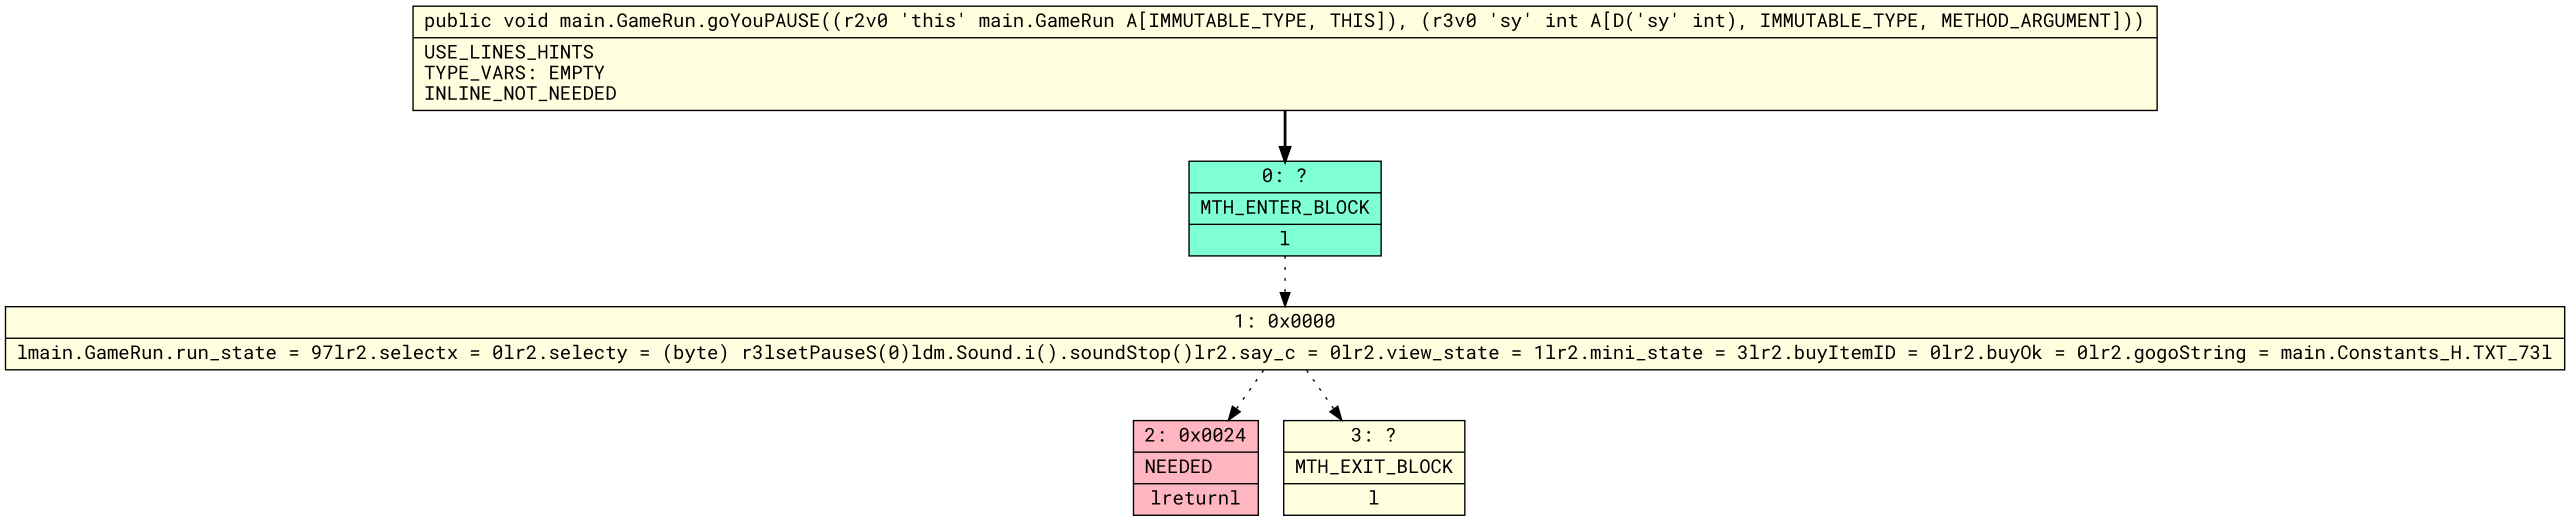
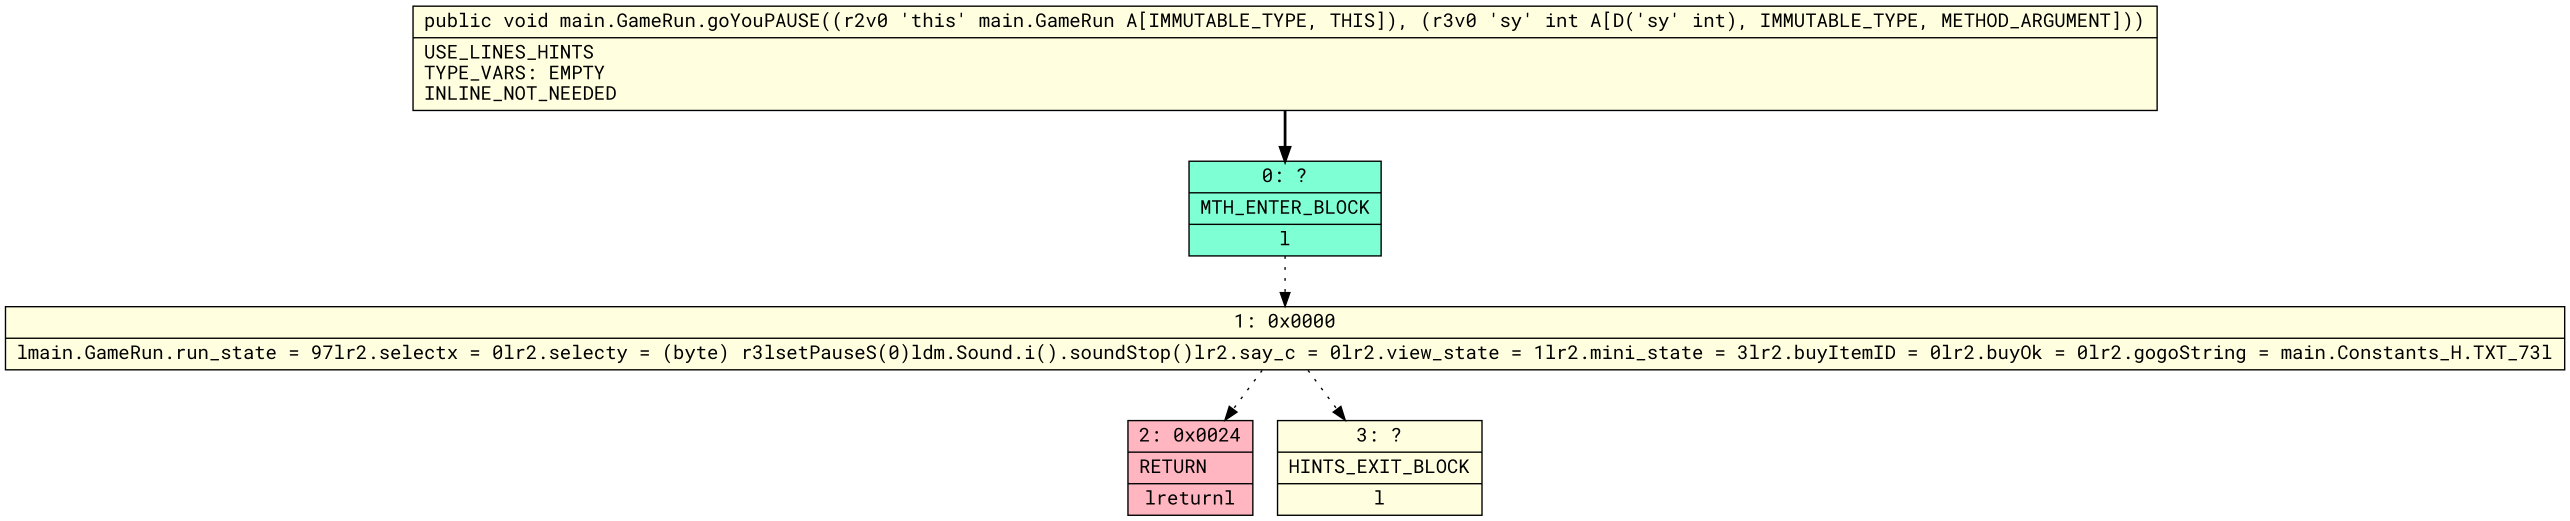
(1179, 467) -> (1173, 467)
(1374, 467) -> (1380, 467)
